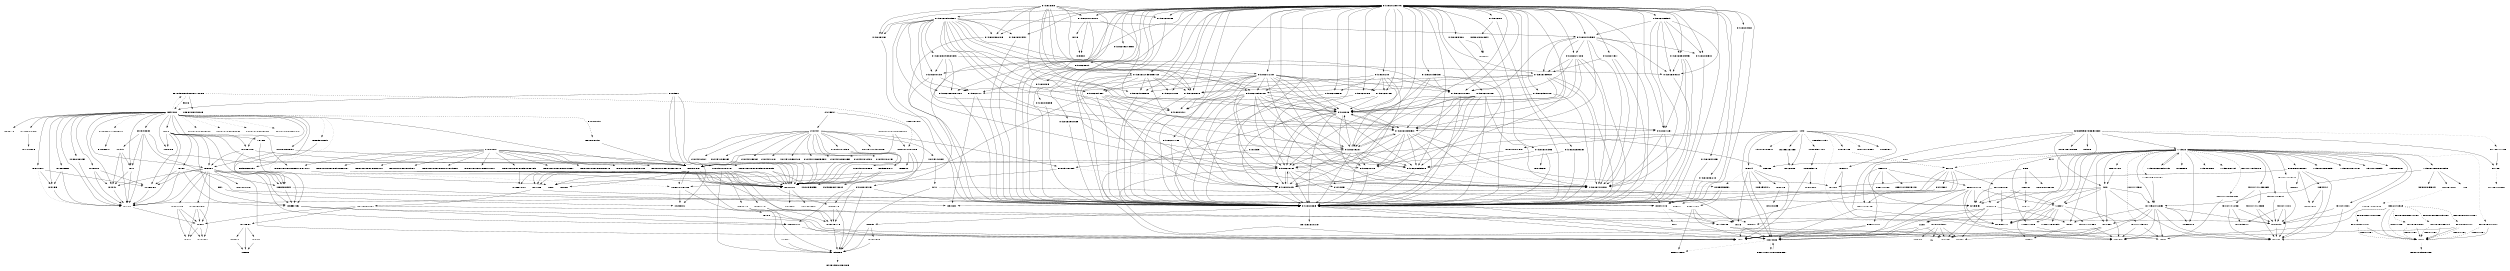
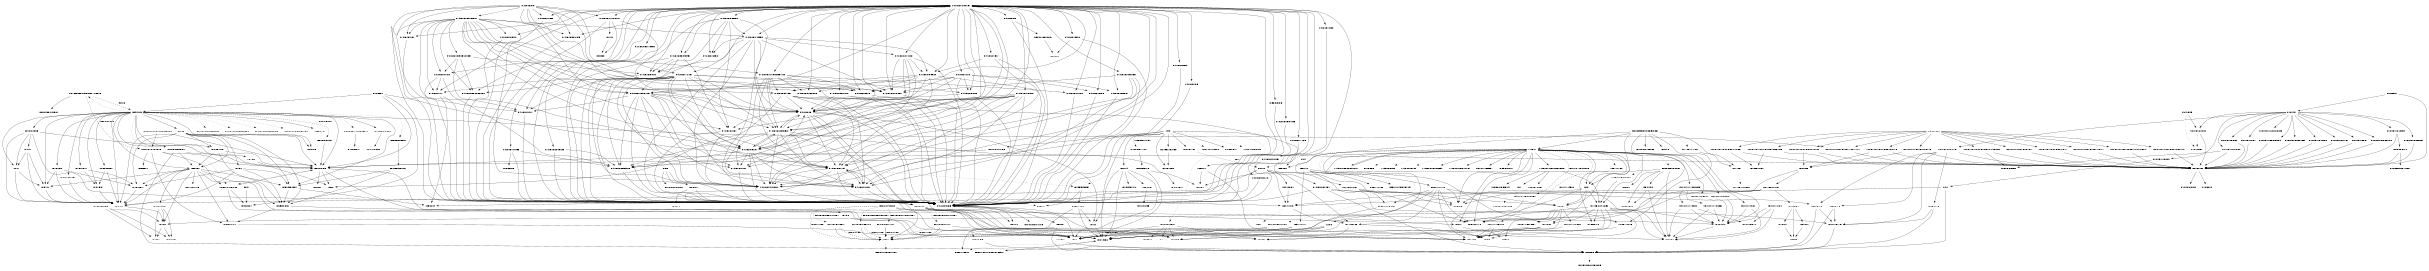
(1044, 103) -> (1276, 103)
(203, 186) -> none
(1449, 191) -> (1471, 194)
(739, 248) -> (815, 248)
